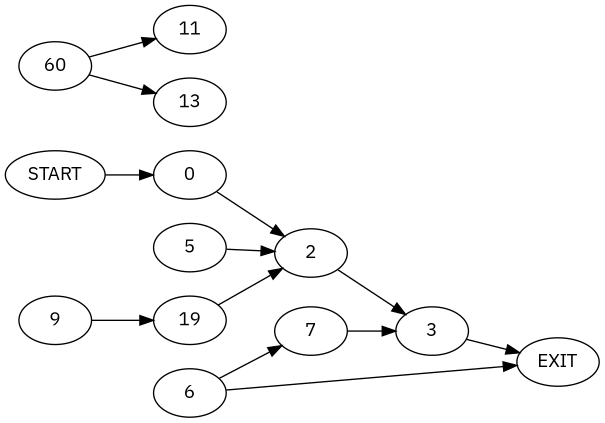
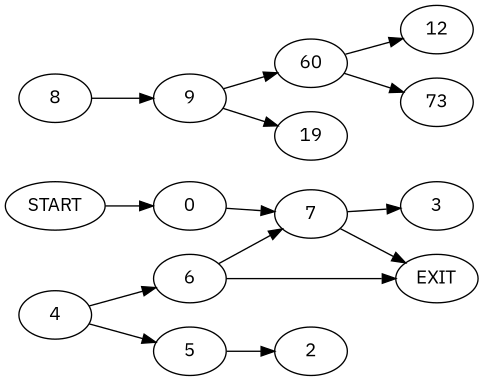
(190, 30) -> (437, 30)
none -> (244, 83)
none -> (55, 98)
(190, 102) -> (437, 102)
(245, 210) -> (243, 209)
(366, 288) -> none
(244, 290) -> none
none -> (55, 315)
(487, 344) -> (367, 243)
